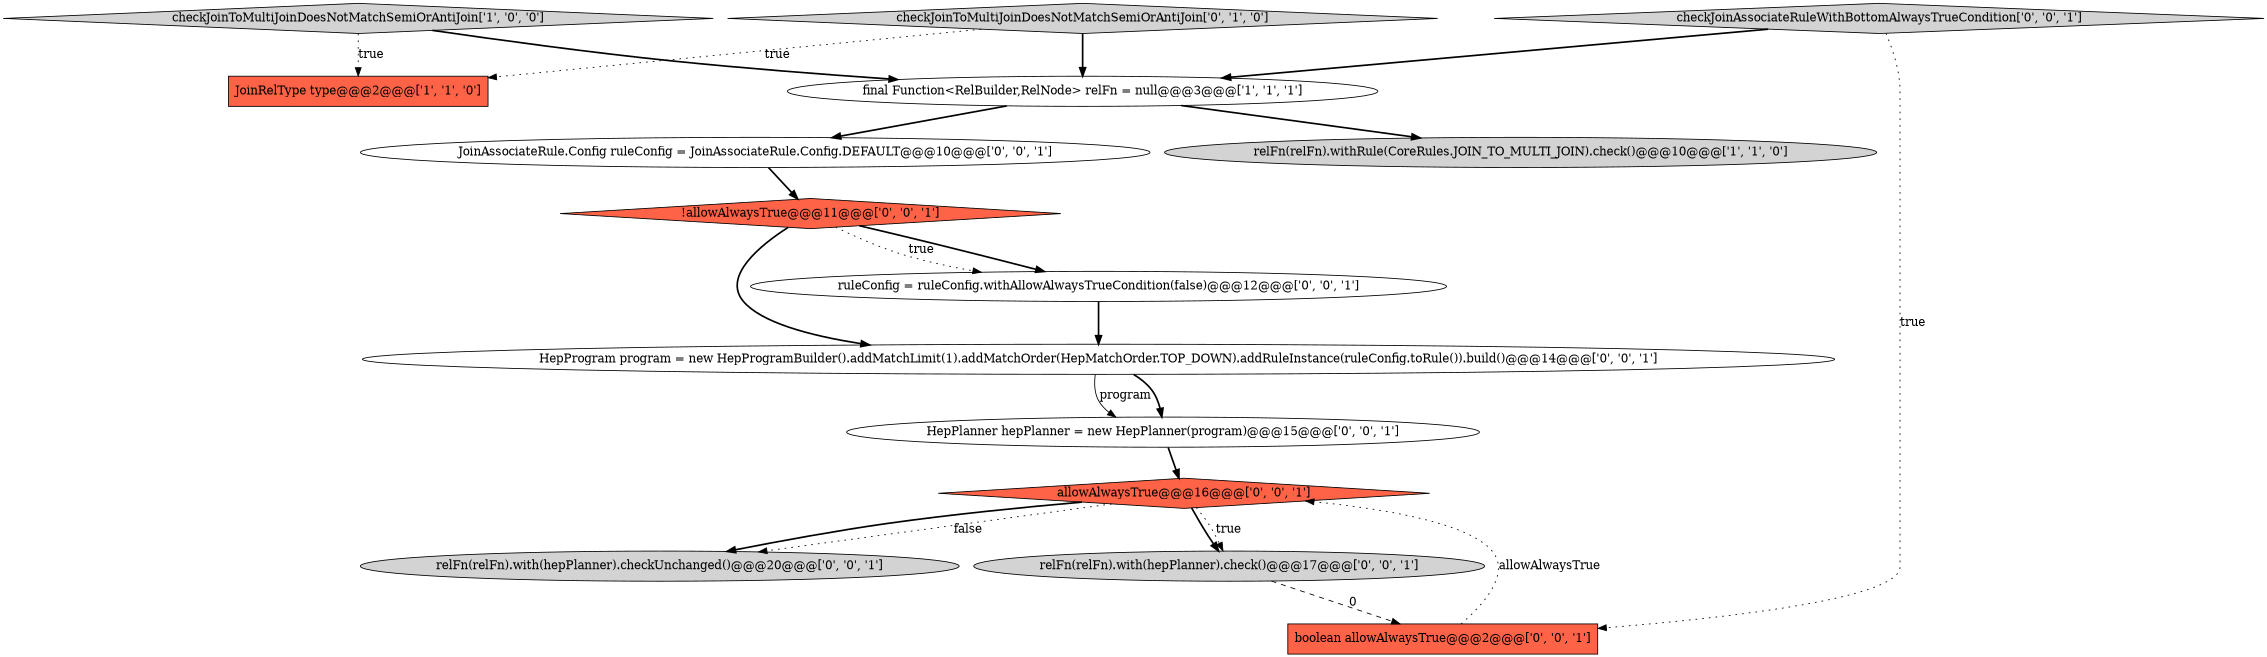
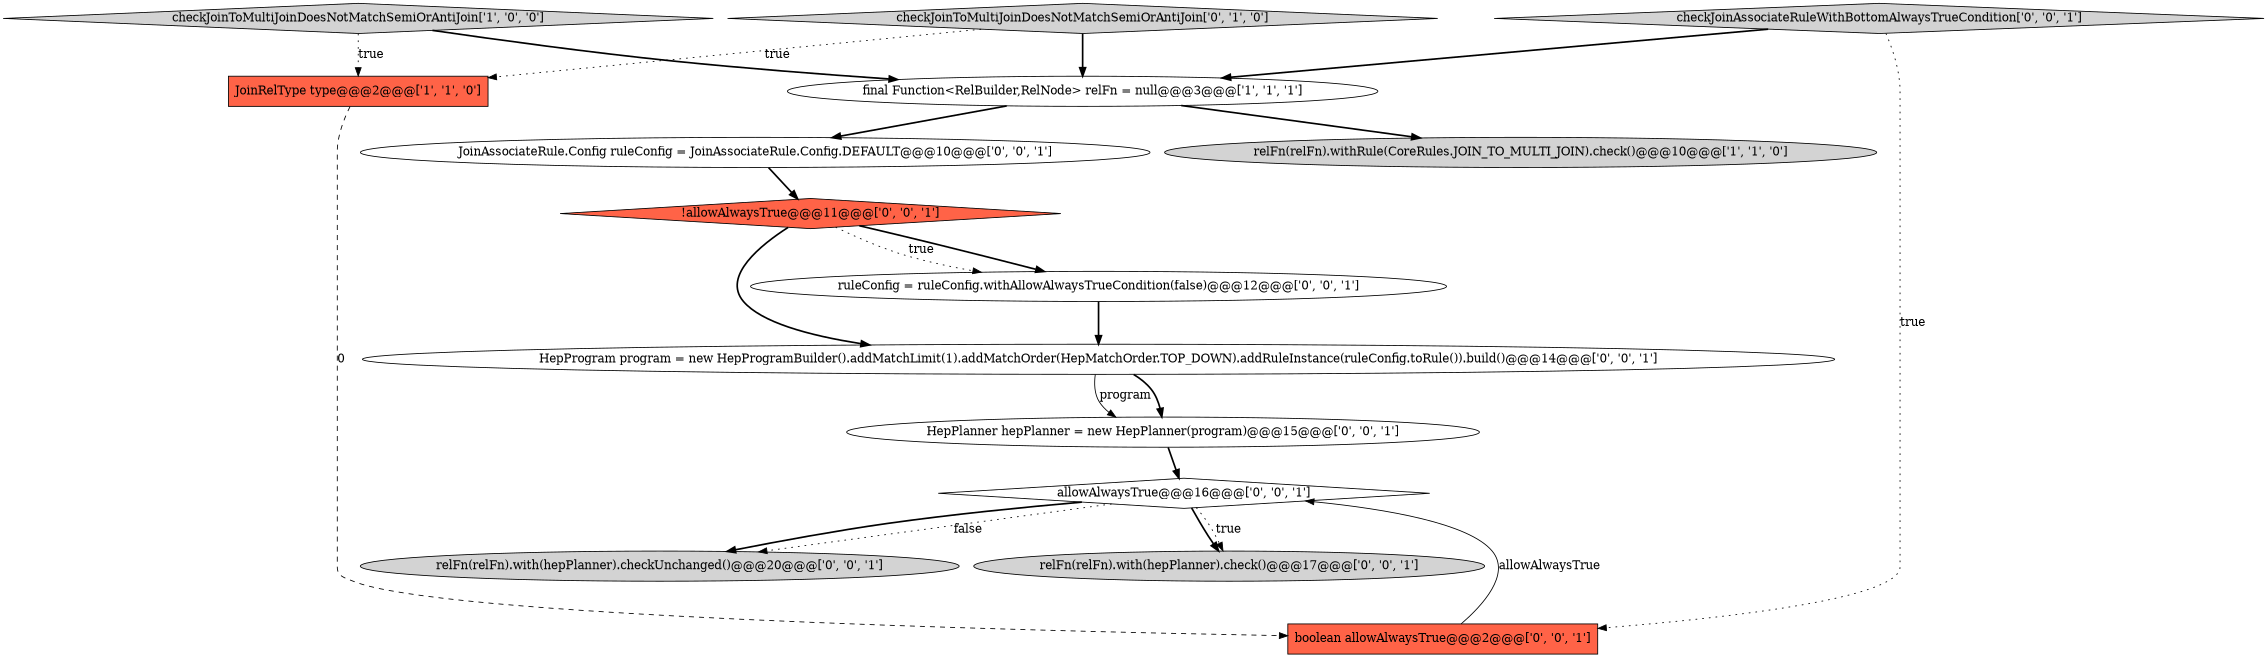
(1184, 493) -> (1184, 493)
(1449, 527) -> (1449, 527)
(1332, 601) -> (573, 609)
